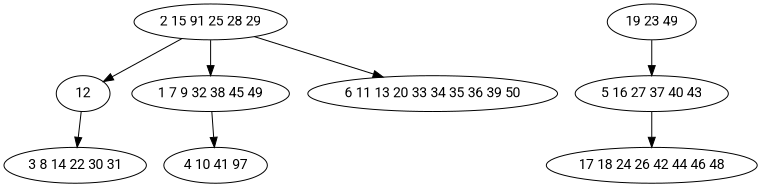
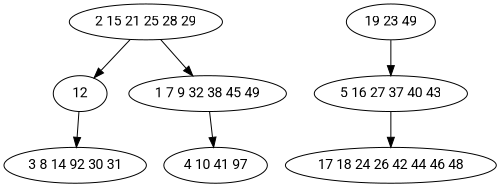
(211, 22) -> (146, 22)
(433, 94) -> none
(75, 165) -> (75, 165)
